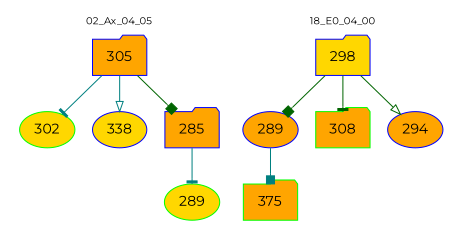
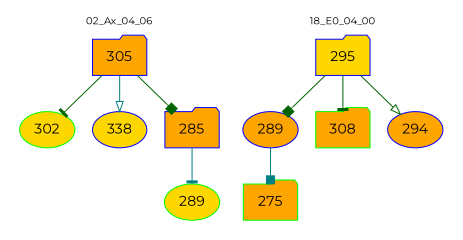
(120, 22) -> (120, 22)
(343, 57) -> (343, 57)
(84, 93) -> (84, 93)
(270, 202) -> (270, 202)
